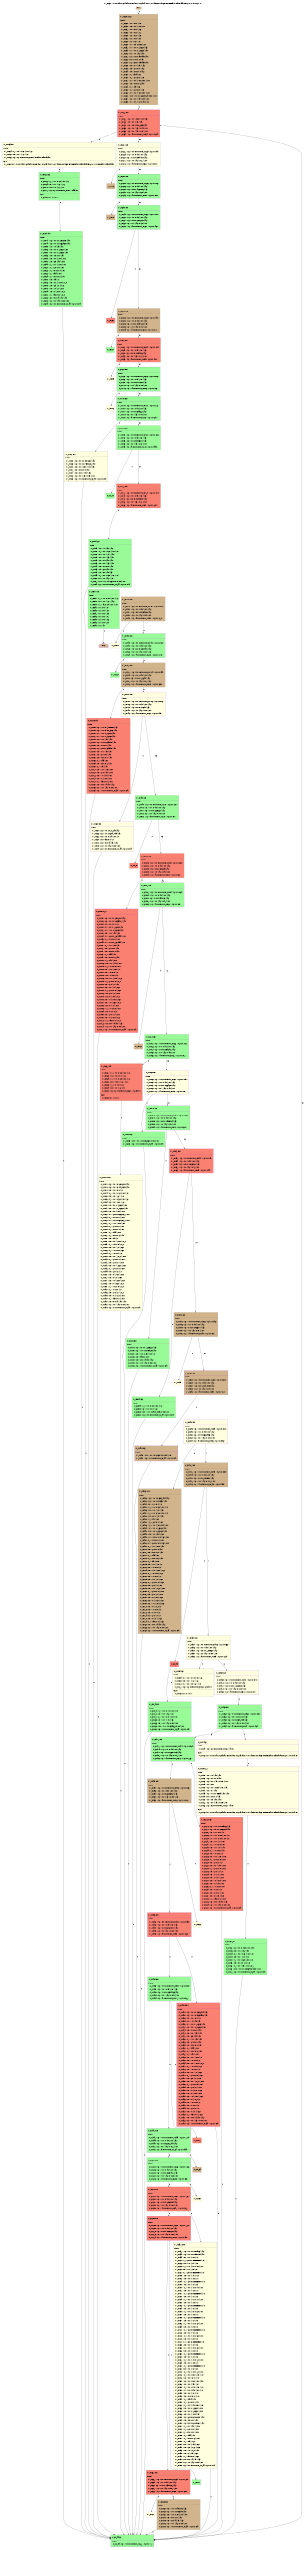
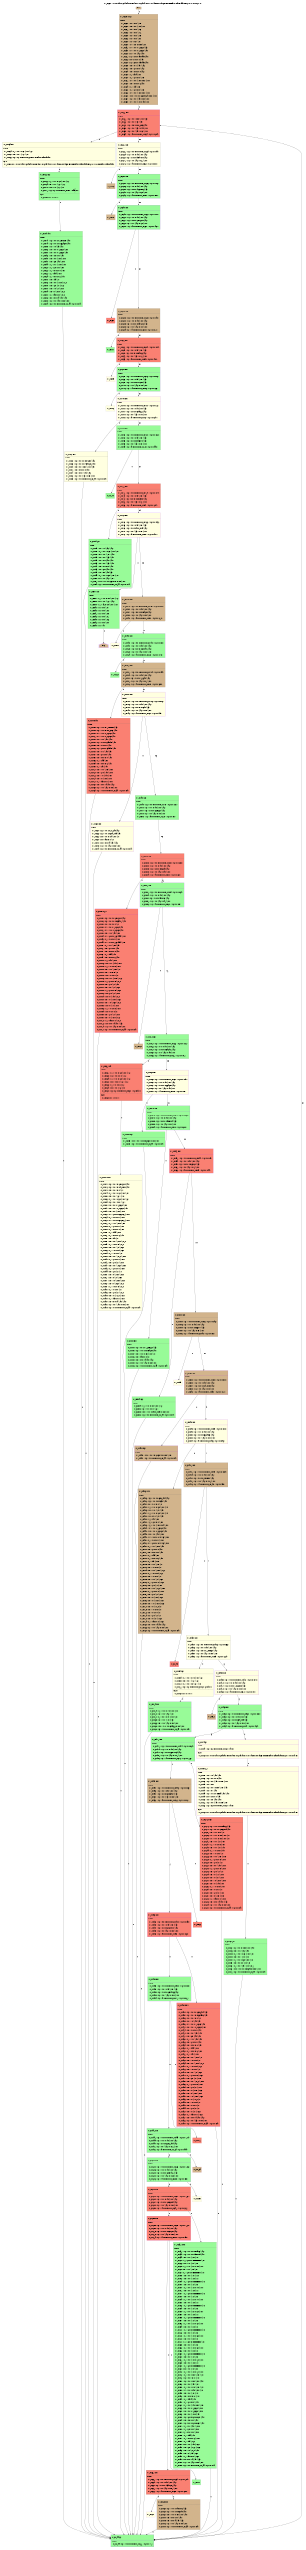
(138, 409) -> (138, 409)
none -> (138, 525)
(134, 866) -> none
none -> (206, 1407)
(167, 1683) -> (182, 1699)
none -> (211, 1717)
(198, 1925) -> (198, 1925)
(195, 2355) -> (195, 2355)
